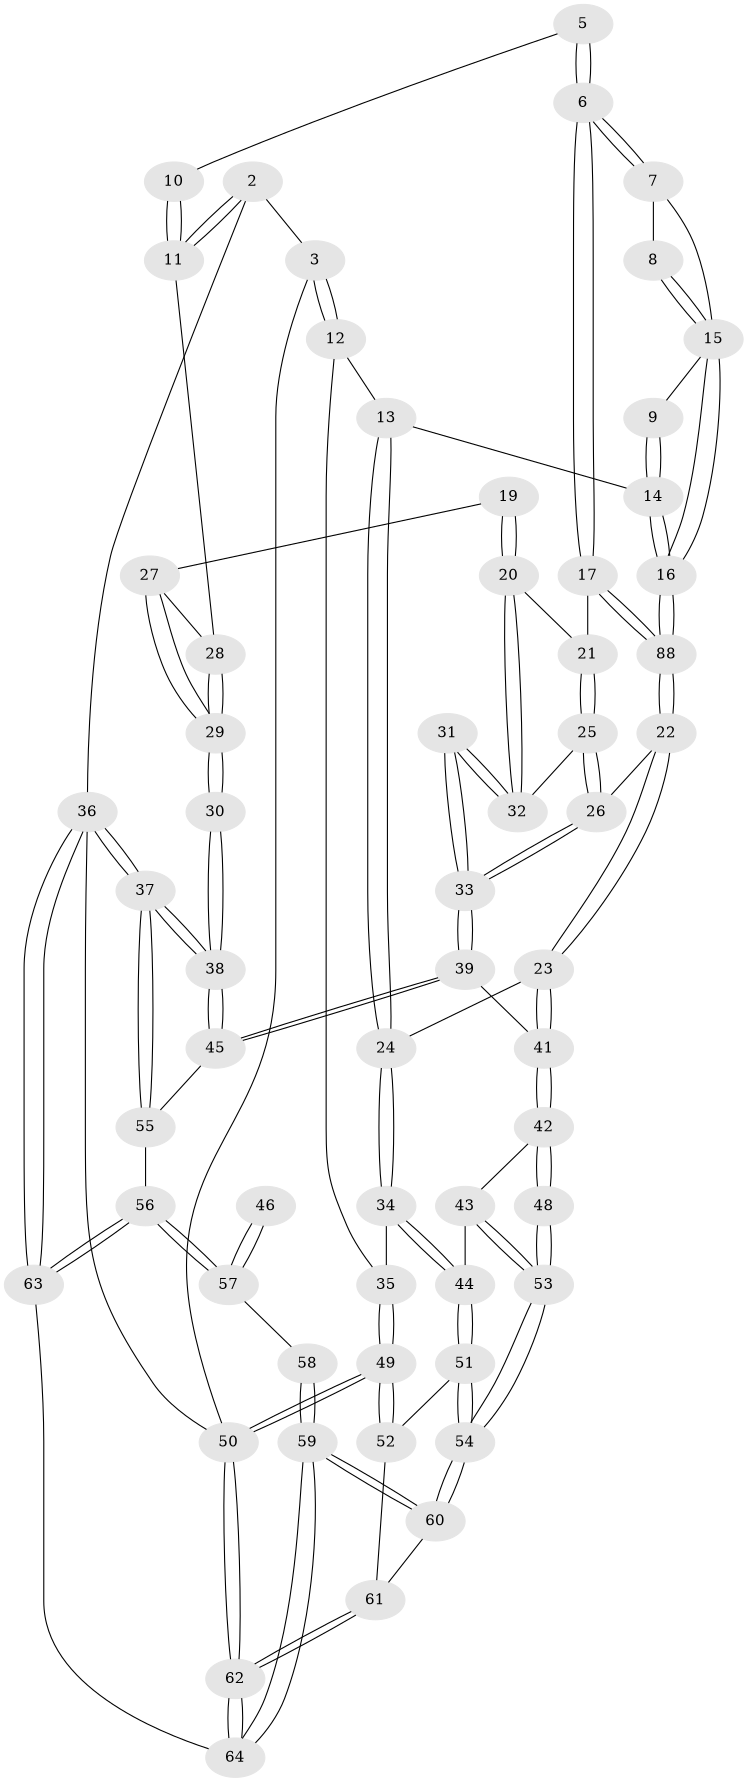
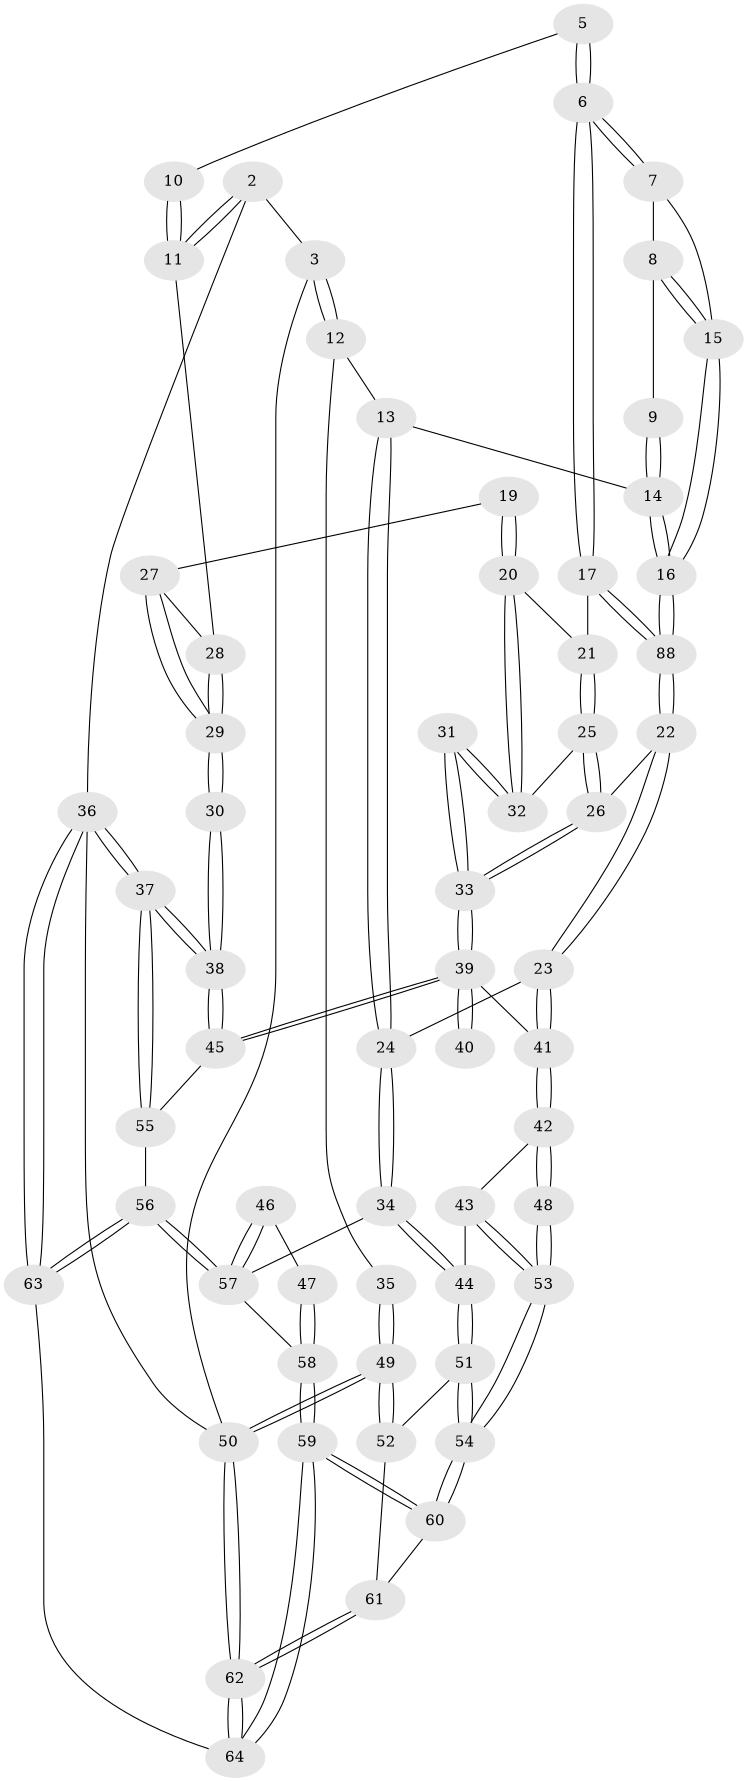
(683, 379) -> (653, 339)
none -> (465, 1048)
(386, 1246) -> (308, 1245)
none -> (308, 1285)
